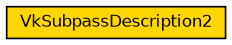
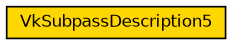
(116, 23) -> (116, 23)
